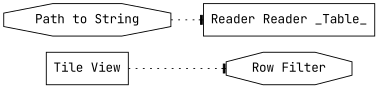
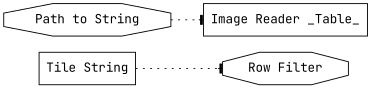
(289, 20) -> (285, 20)
(87, 69) -> (87, 69)
